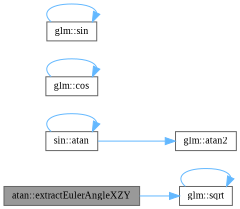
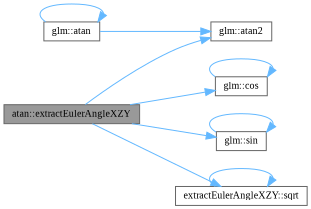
none -> (141, 68)
none -> (168, 98)
none -> (169, 130)
(72, 141) -> (72, 31)
(206, 196) -> (241, 196)
